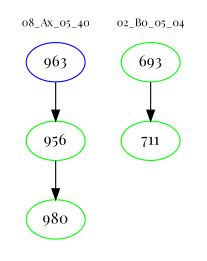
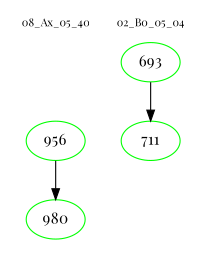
(56, 62) -> none
